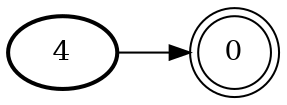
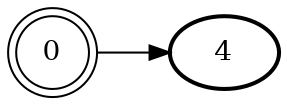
(144, 53) -> (123, 53)
